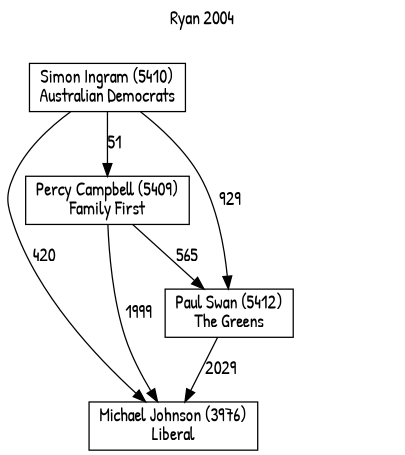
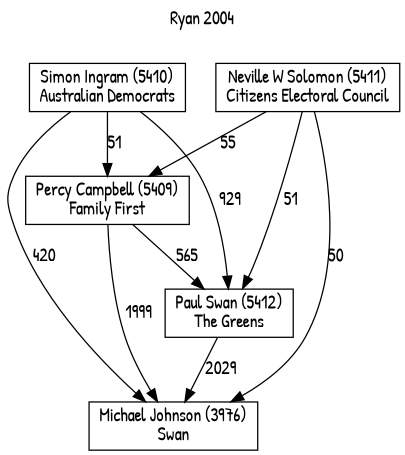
none -> (308, 87)
(173, 426) -> (173, 426)
